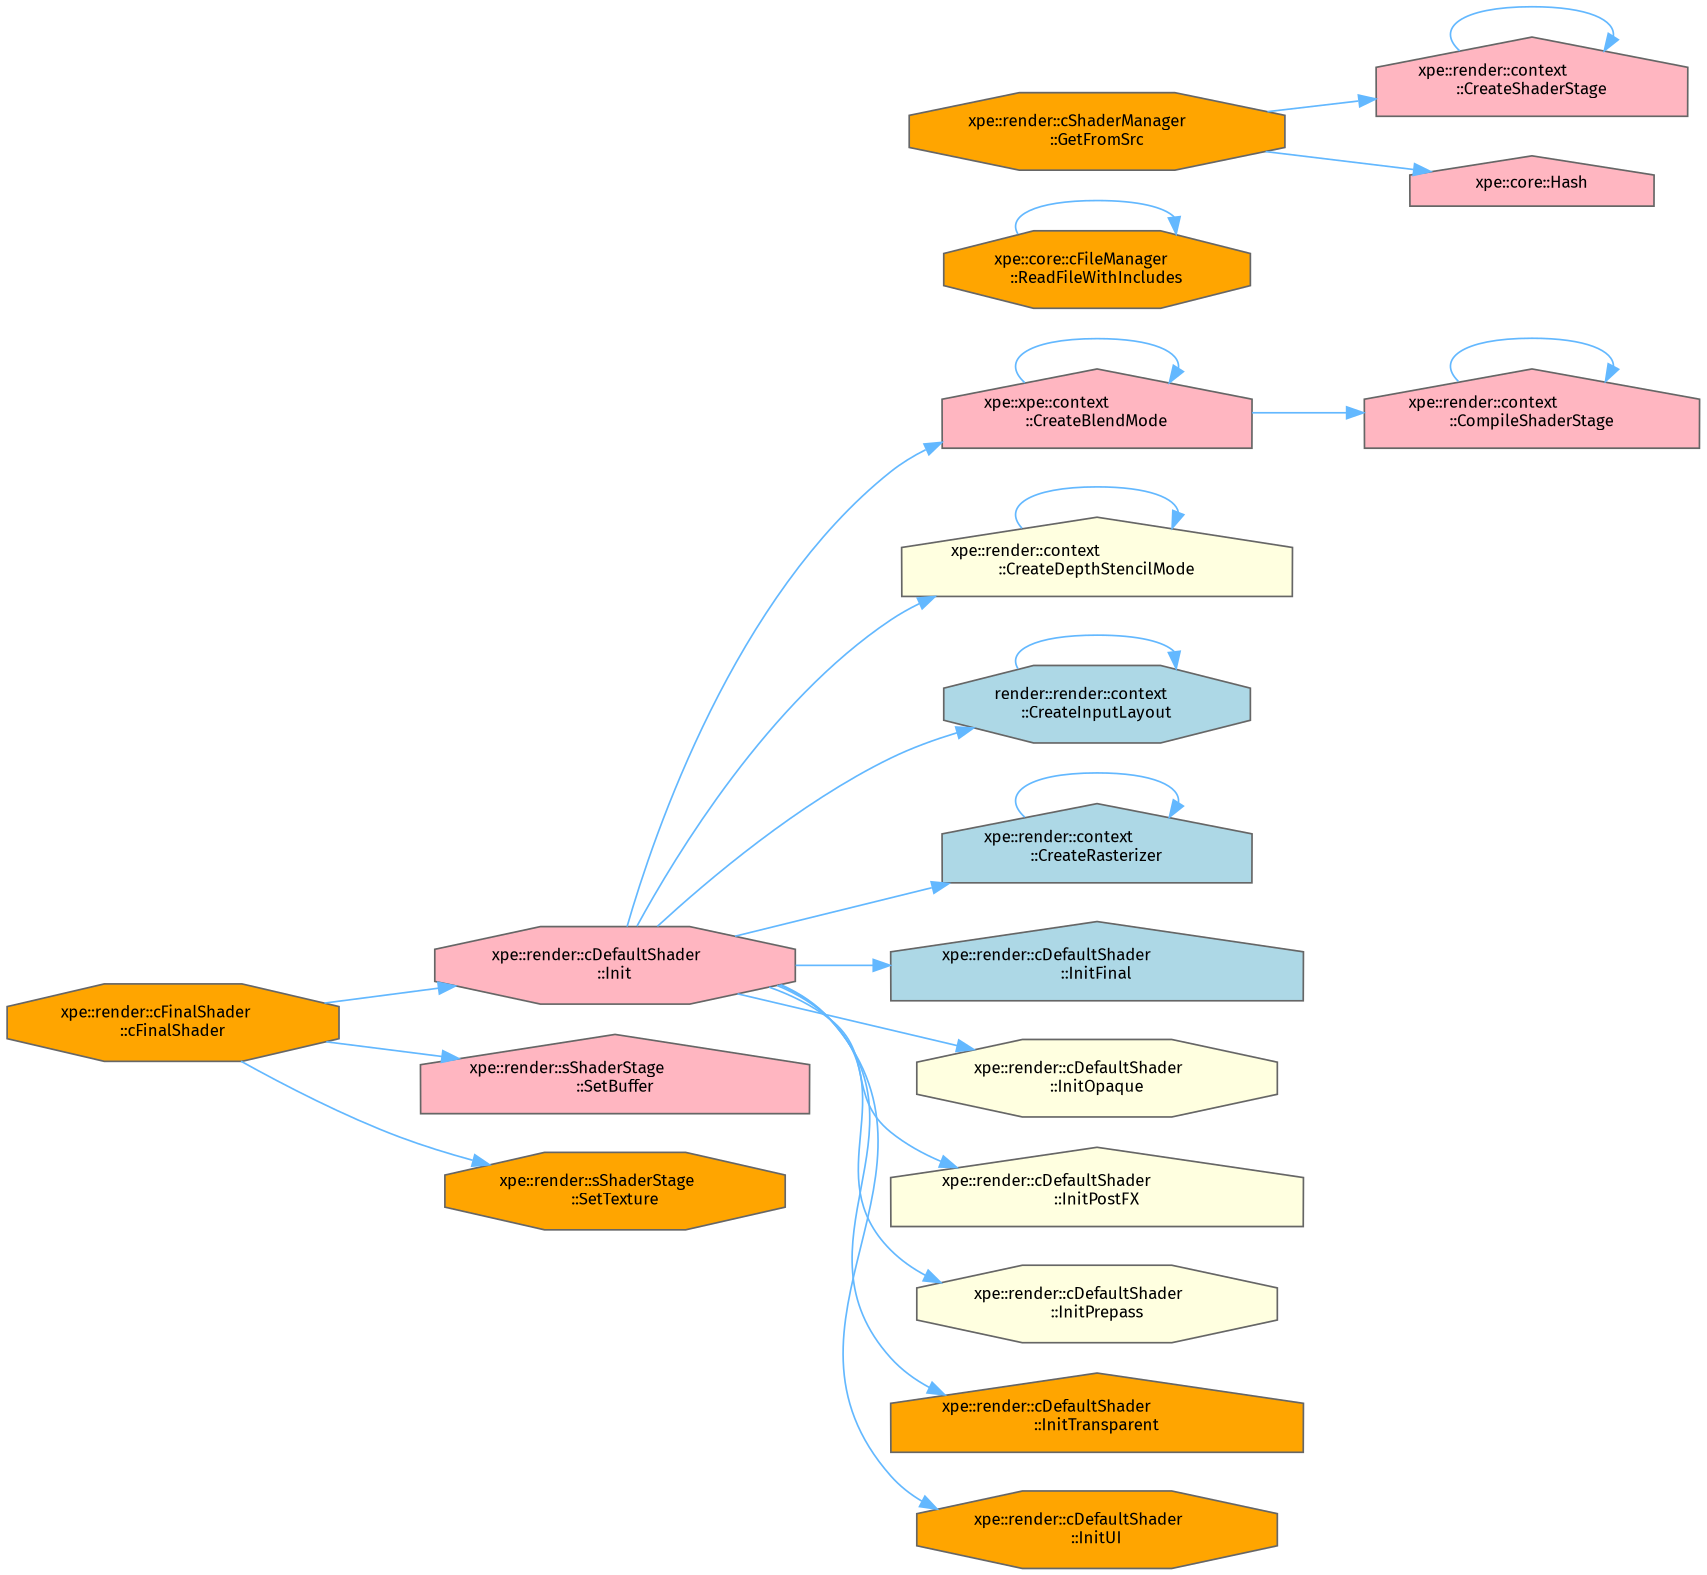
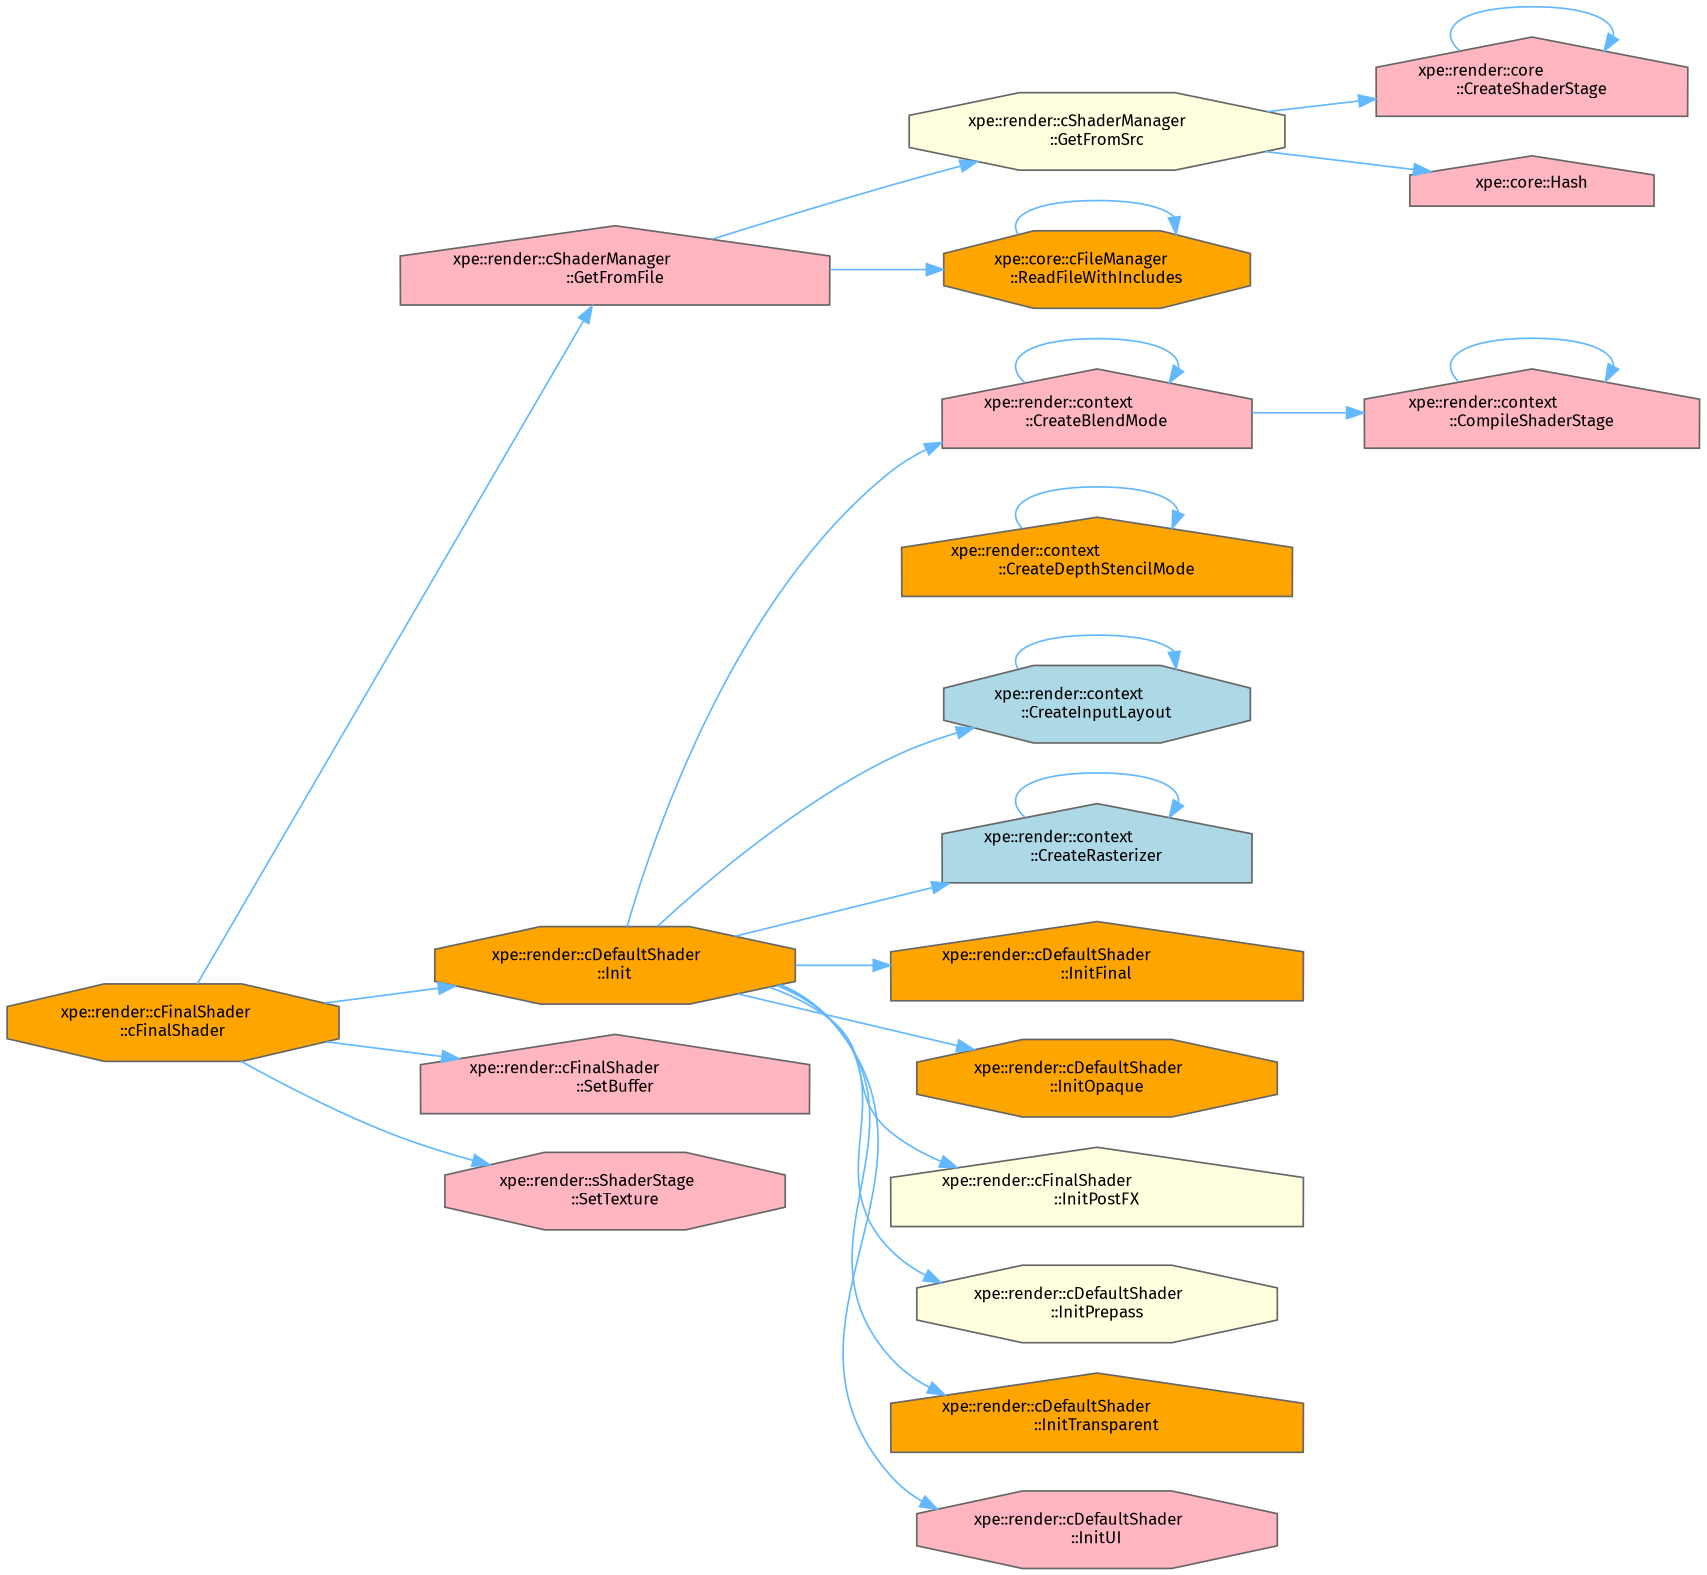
(1532, 81) -> (1532, 81)
(1097, 131) -> (1097, 131)
none -> (615, 270)
(1097, 413) -> (1097, 413)
(1097, 561) -> (1097, 561)
(1097, 704) -> (1097, 704)
(757, 746) -> none
(615, 965) -> (615, 965)
(1097, 965) -> (1097, 965)
(615, 1078) -> (615, 1078)
(1097, 1078) -> (1097, 1078)
(615, 1191) -> (615, 1191)
(1097, 1191) -> (1097, 1191)
(1097, 1530) -> (1097, 1530)
